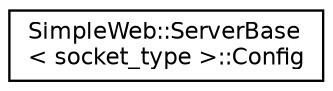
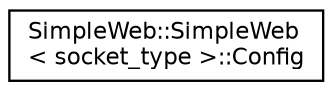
(166, 46) -> (166, 46)
